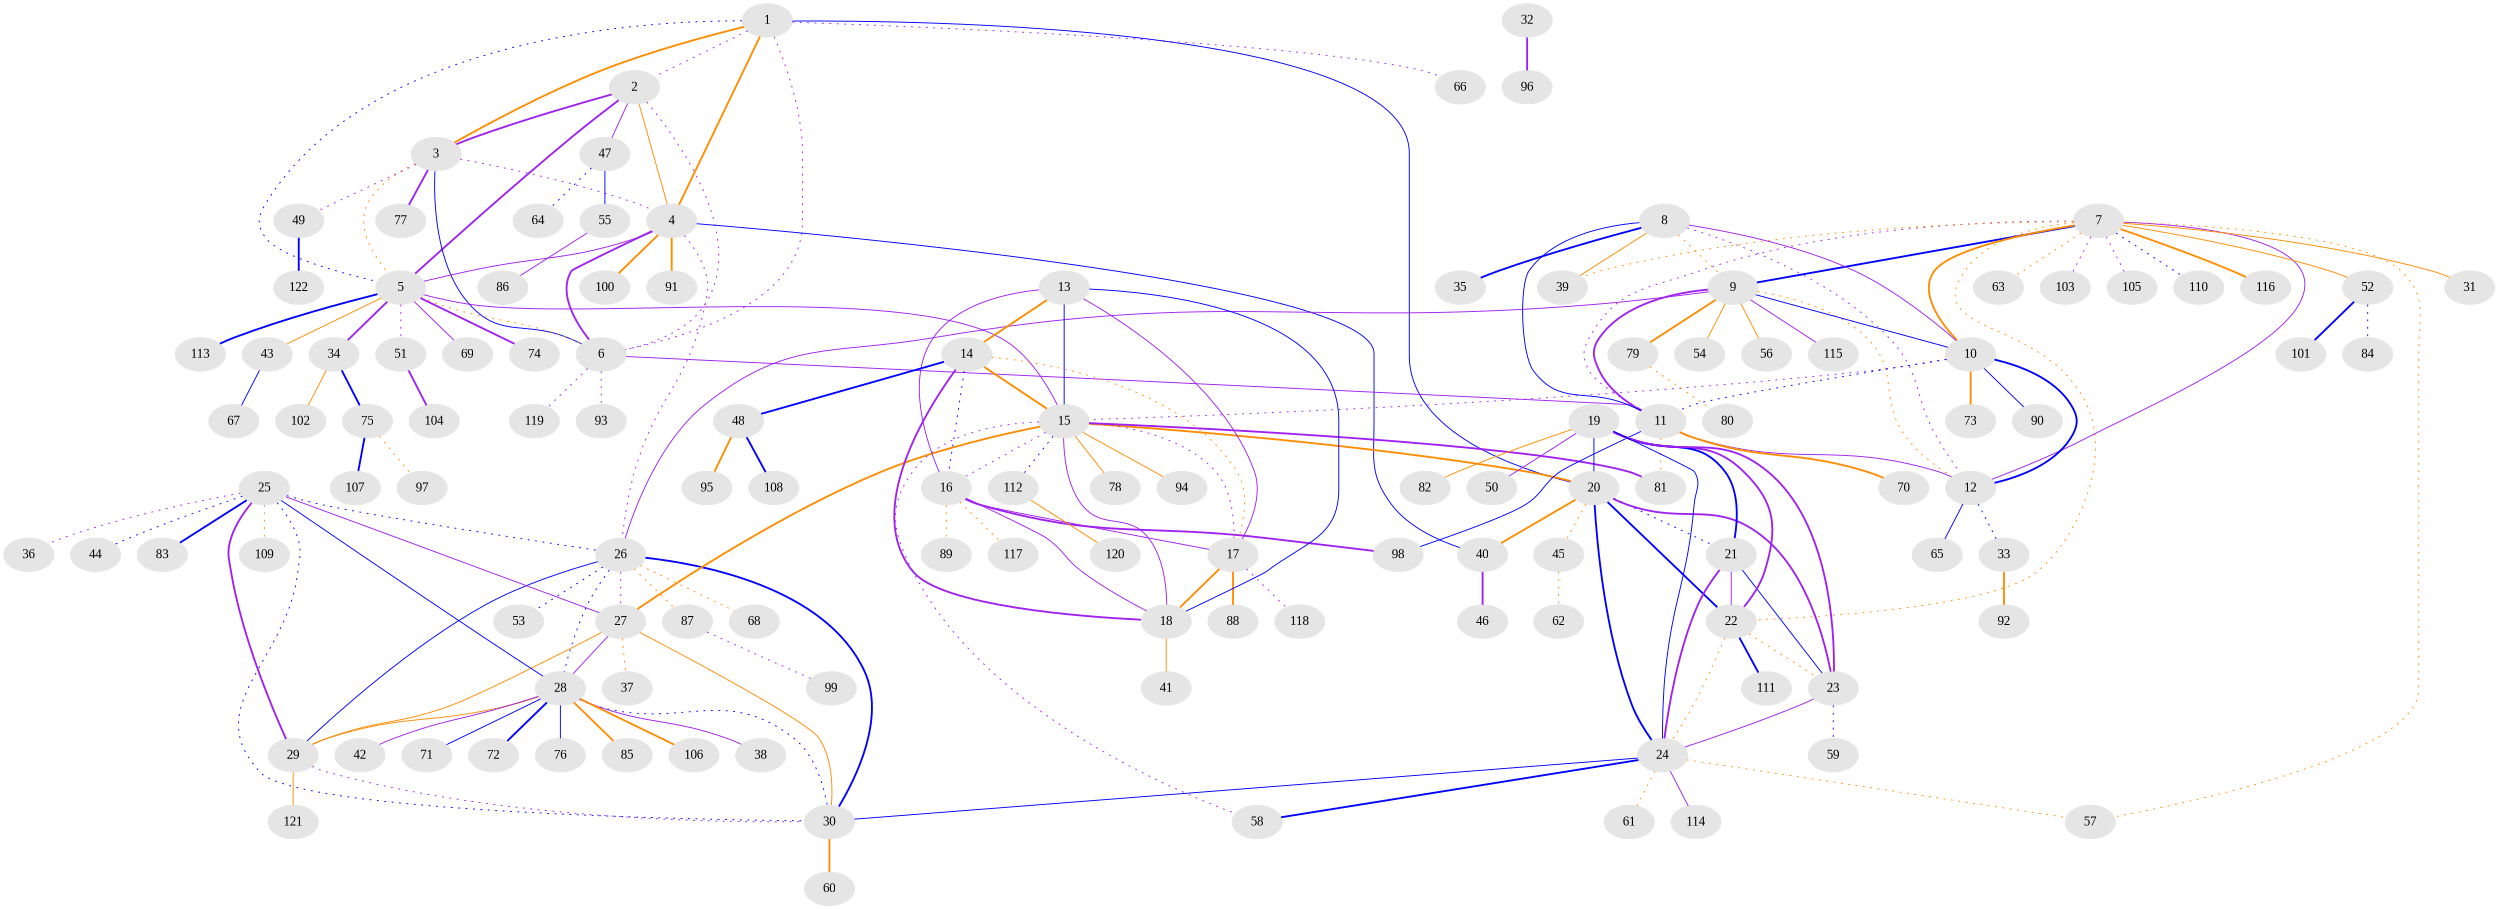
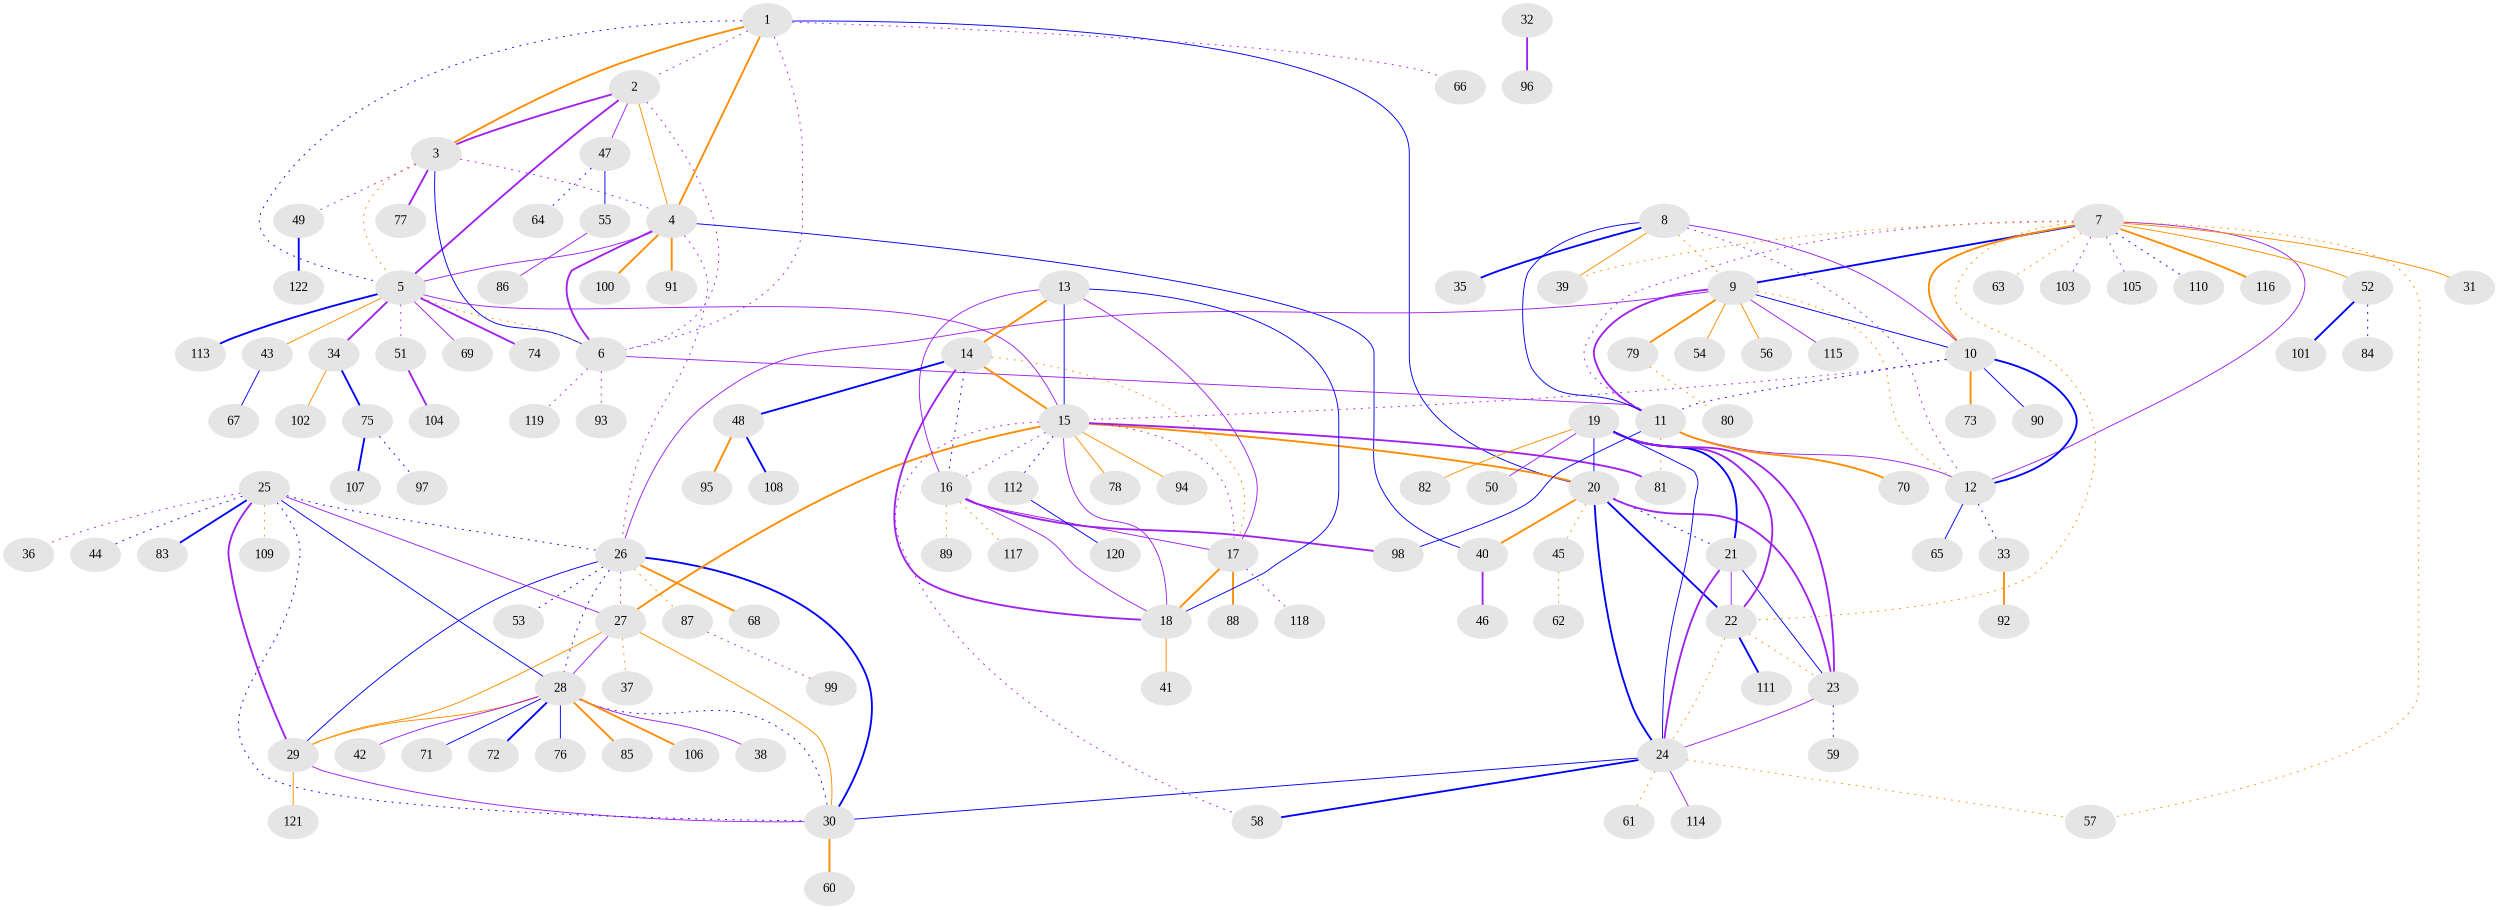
(395, 455) -> (395, 455)
(1051, 513) -> (1051, 513)
(687, 588) -> (687, 588)
(494, 804) -> (494, 804)
